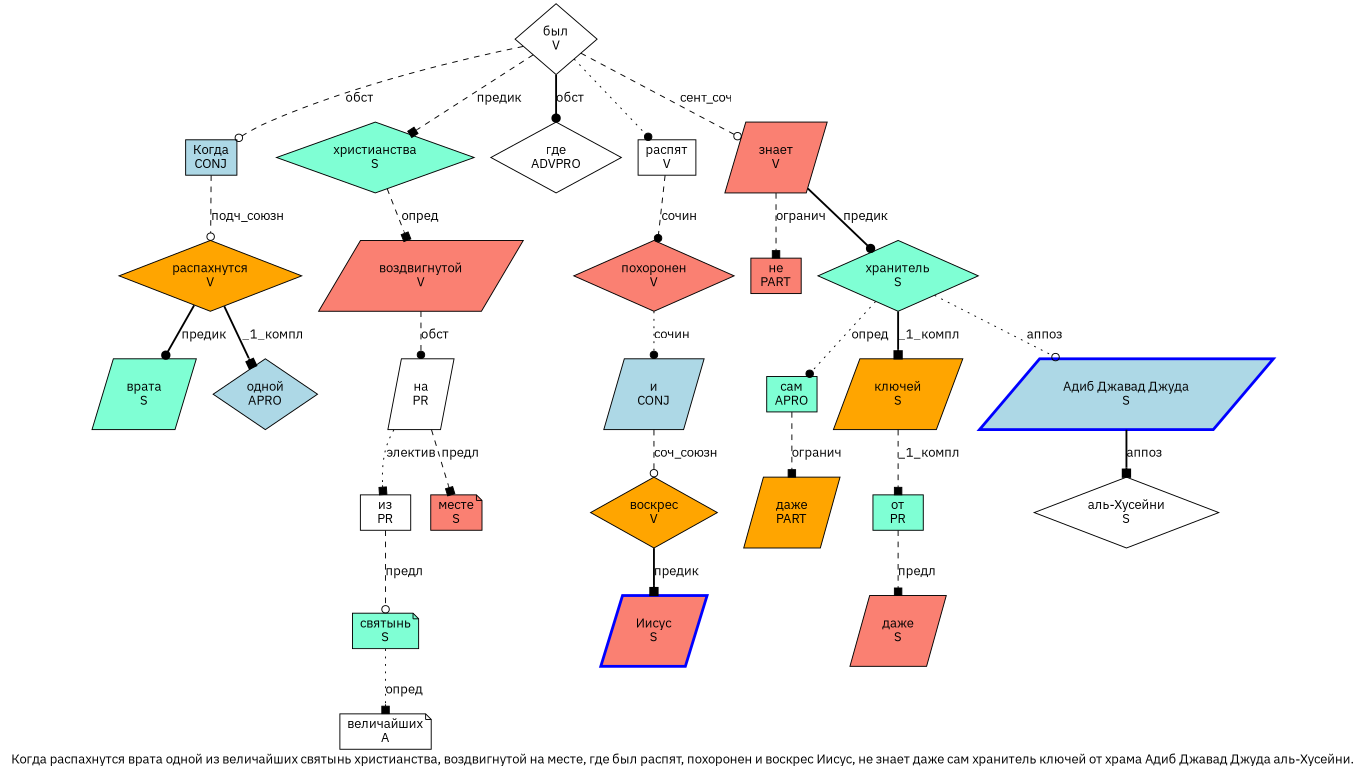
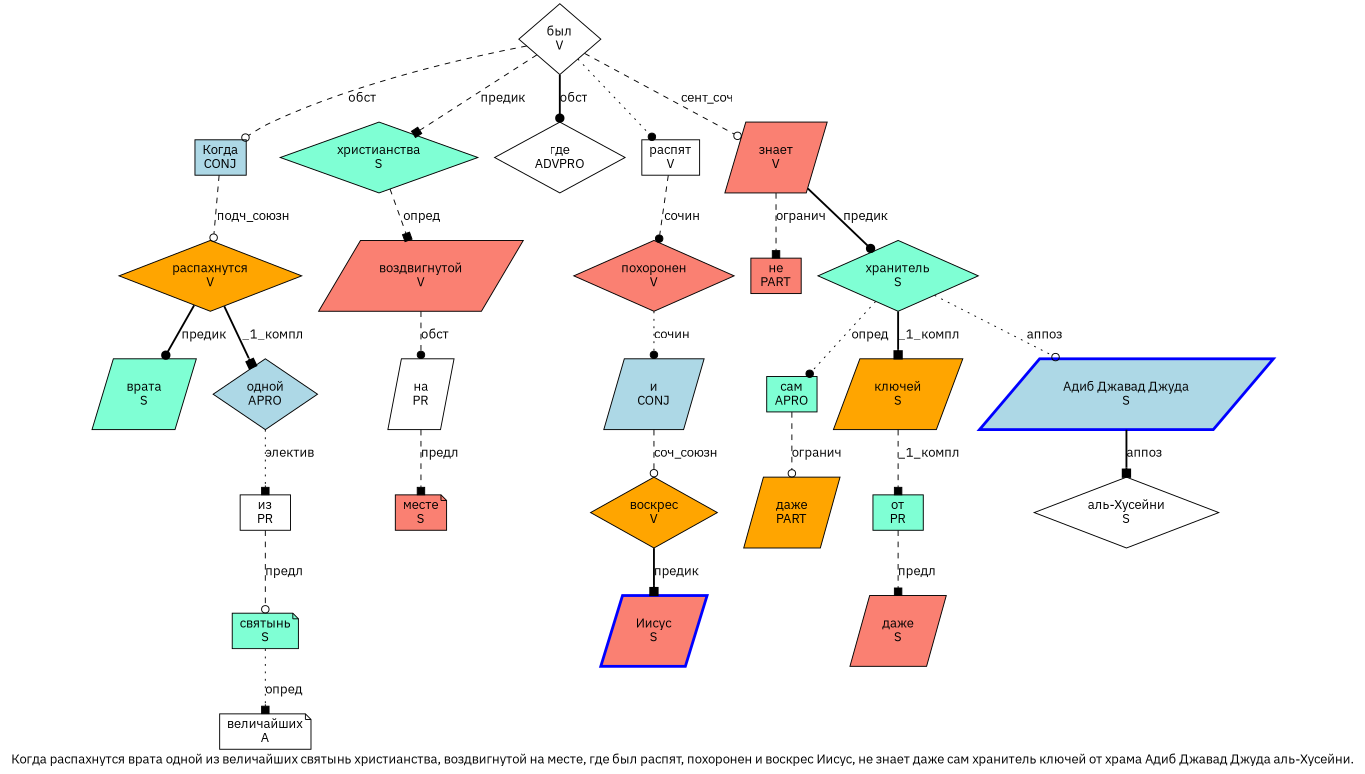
(792, 440) -> (792, 441)
(384, 457) -> (265, 458)
